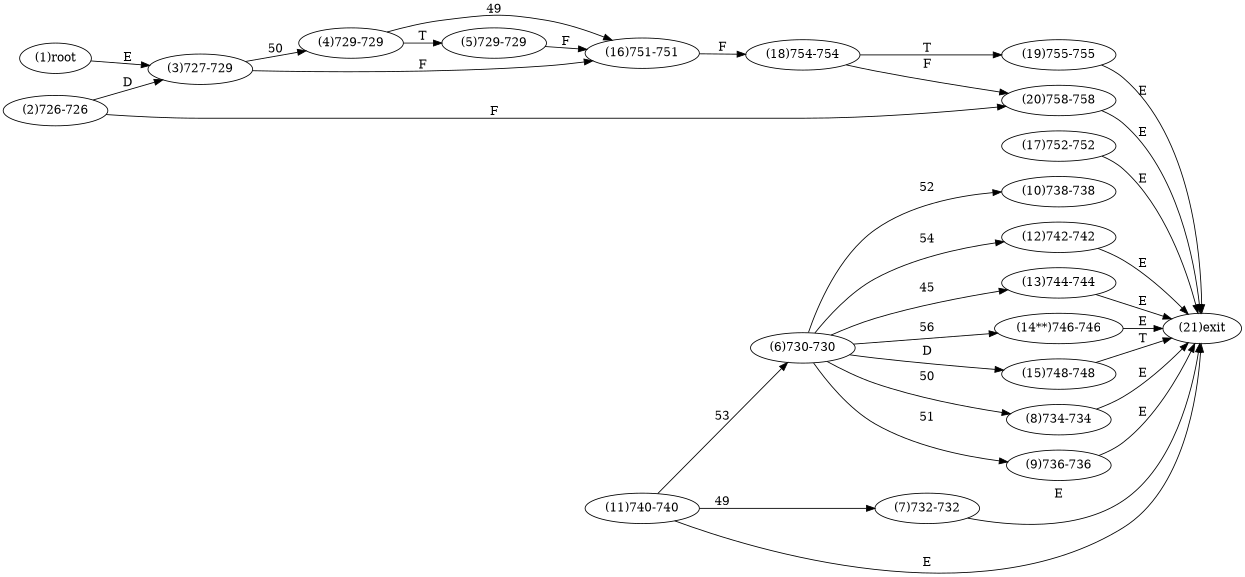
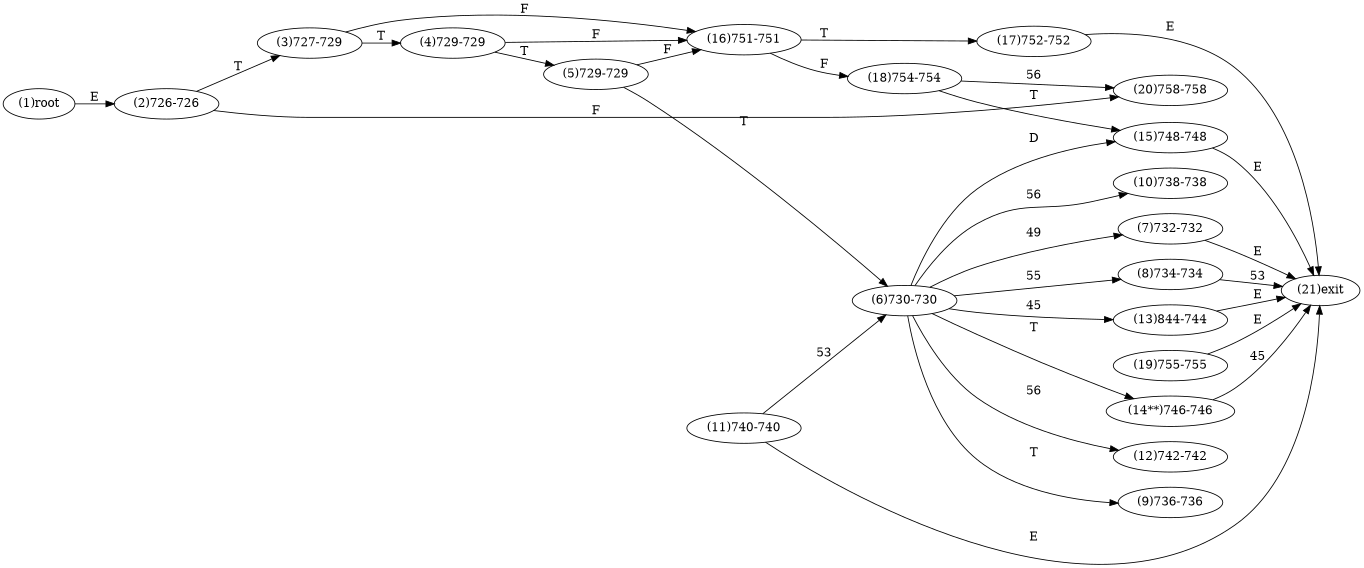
(494, 10) -> (596, 35)
none -> (885, 41)
(276, 49) -> (381, 37)
(927, 55) -> (1024, 113)
(116, 63) -> (90, 104)
(927, 65) -> (1034, 76)
(128, 83) -> (238, 67)
none -> (756, 179)
(927, 188) -> (1034, 195)
(1172, 195) -> none
(927, 239) -> (1034, 391)
(1143, 274) -> none
(1059, 283) -> (1170, 320)
(1143, 322) -> (1258, 357)
(927, 328) -> (1034, 328)
(1143, 339) -> (1258, 168)
(1143, 374) -> (1258, 277)
(927, 377) -> (1034, 277)
(1154, 412) -> none
(927, 418) -> (1034, 453)
(783, 508) -> (1020, 255)
